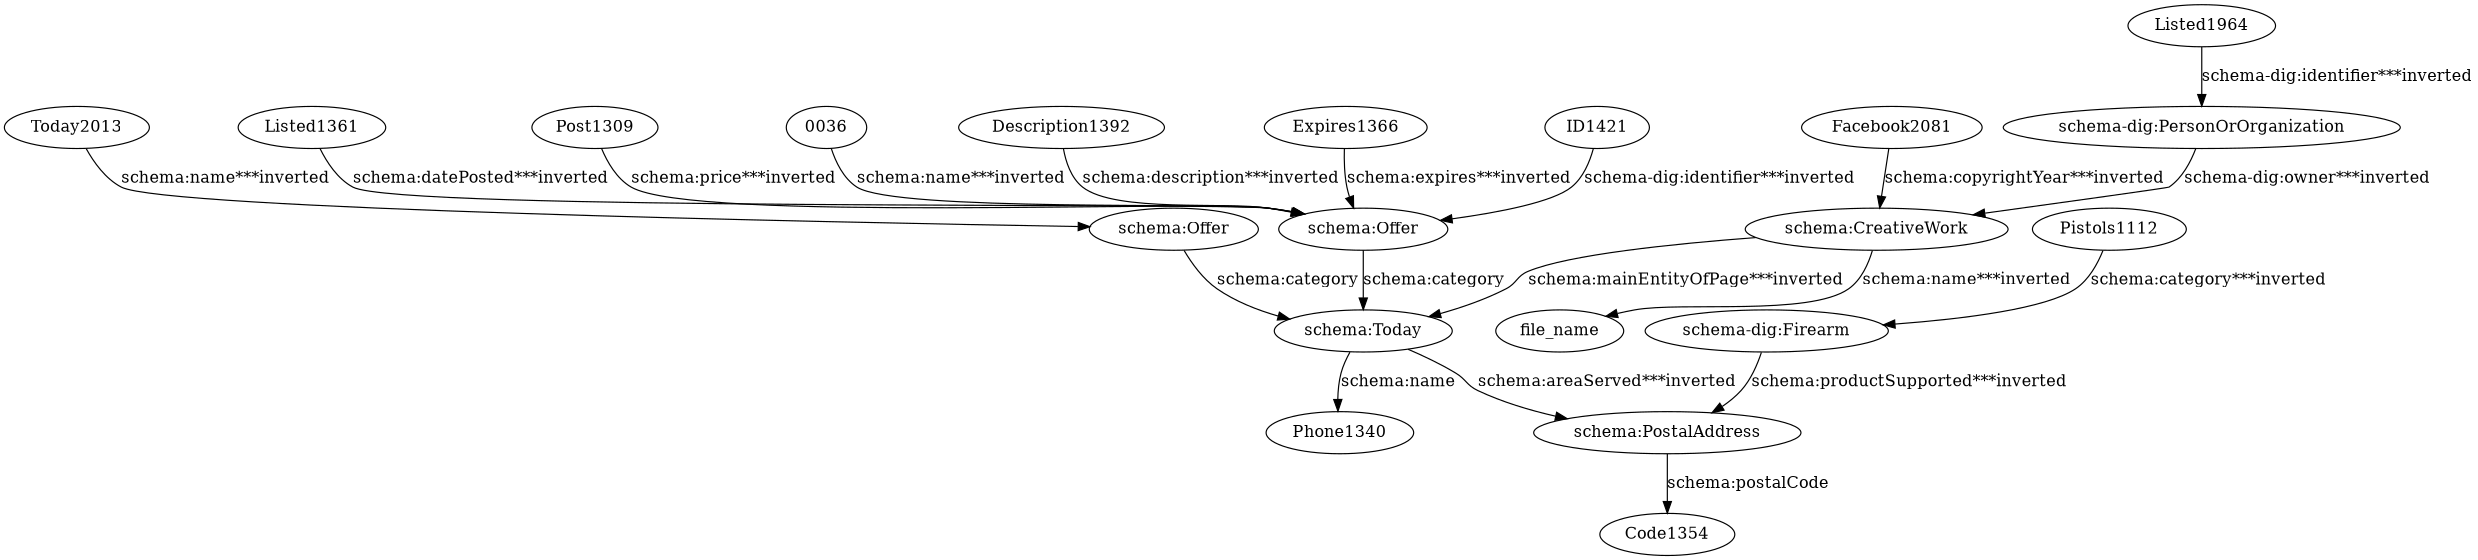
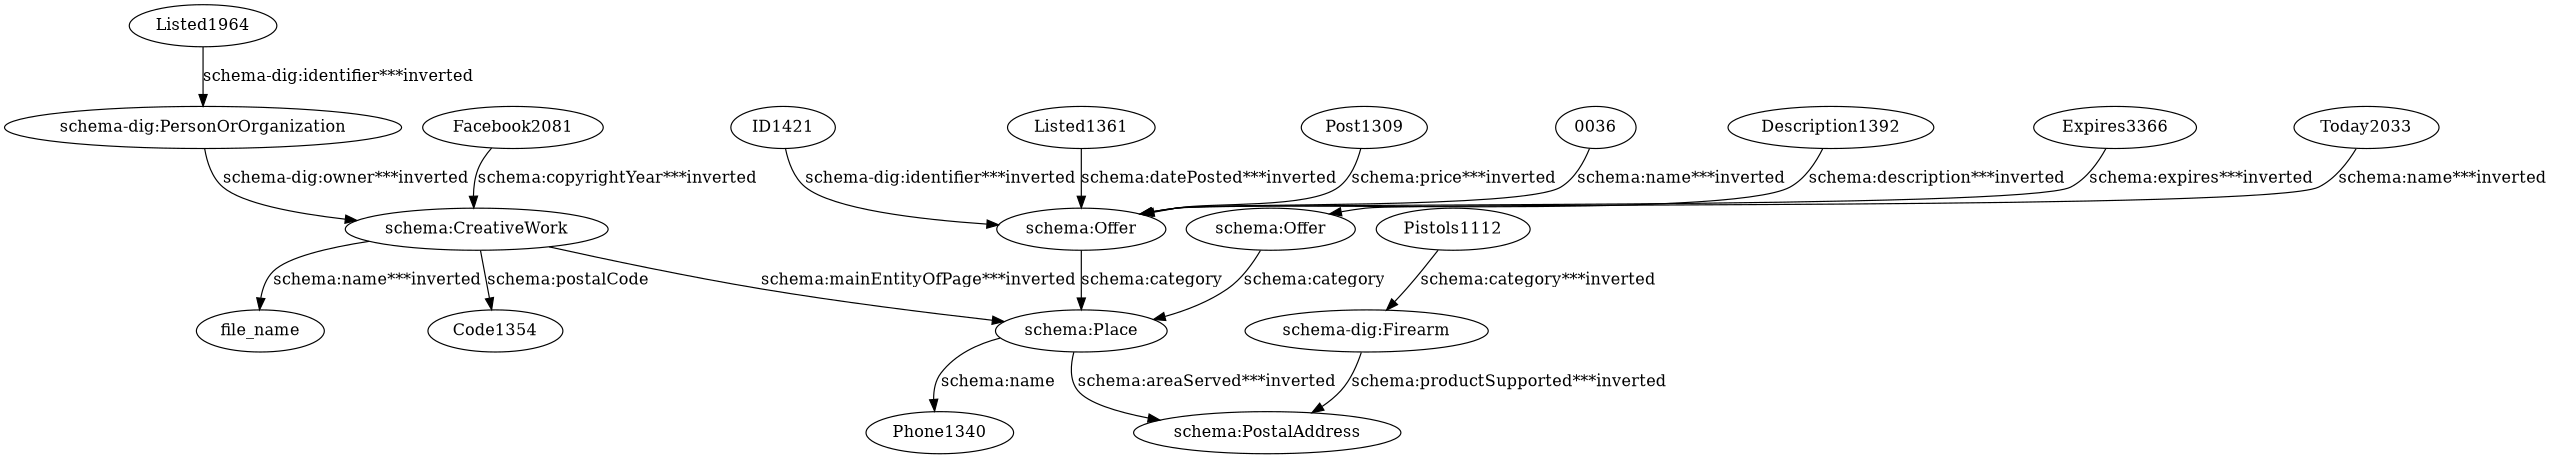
(77, 127) -> (2366, 127)
(1346, 127) -> (2115, 127)
(1363, 331) -> (1081, 331)
(1667, 478) -> (485, 274)
